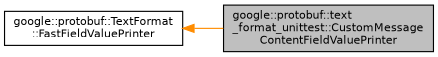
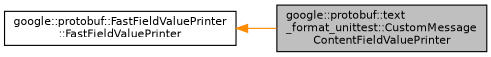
(94, 28) -> (120, 28)
